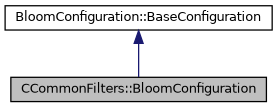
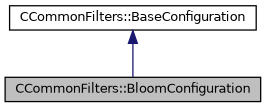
(139, 18) -> (133, 18)
